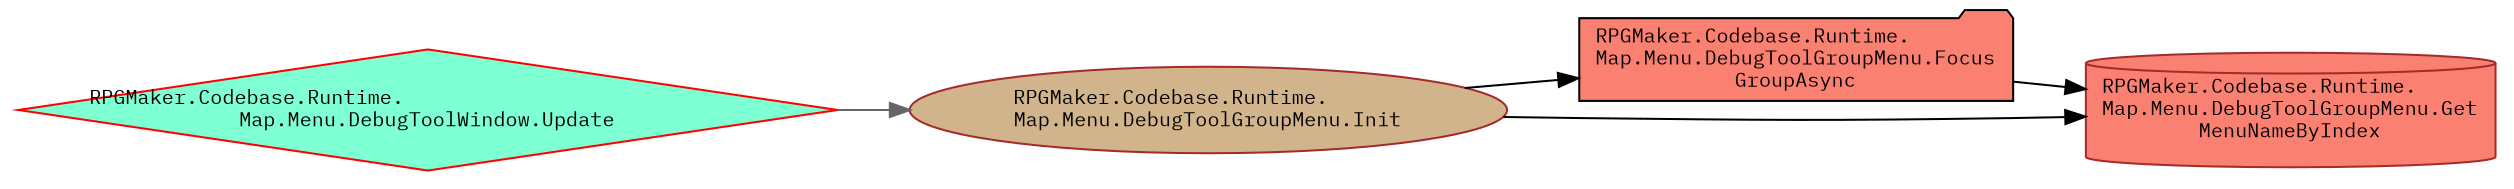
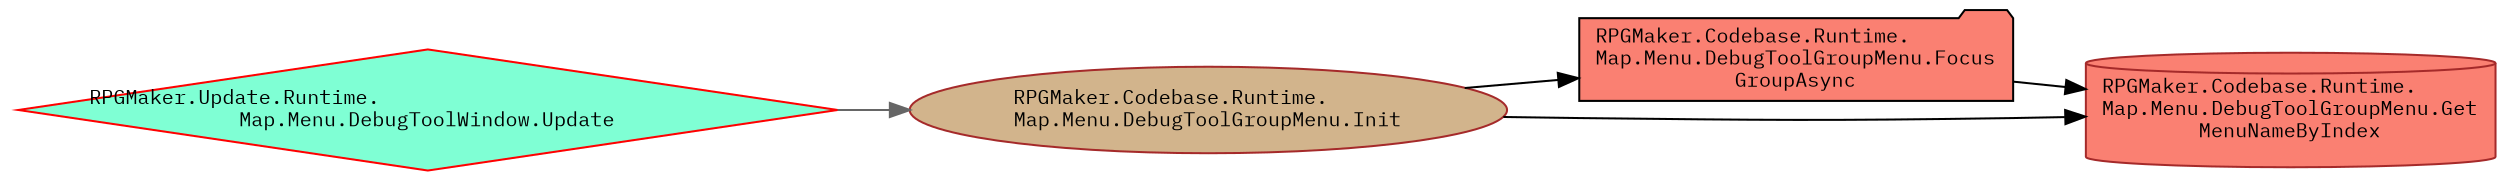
(428, 110) -> (428, 110)
